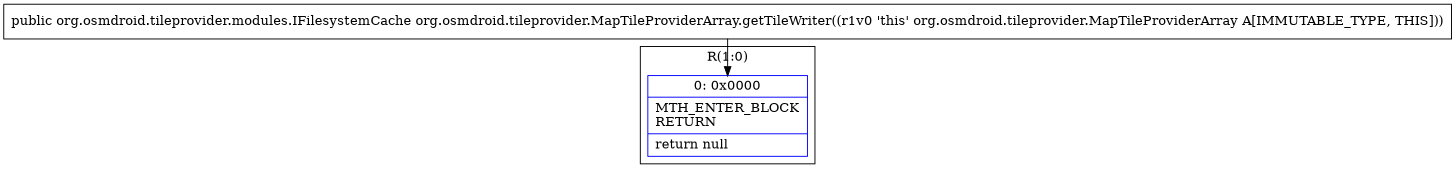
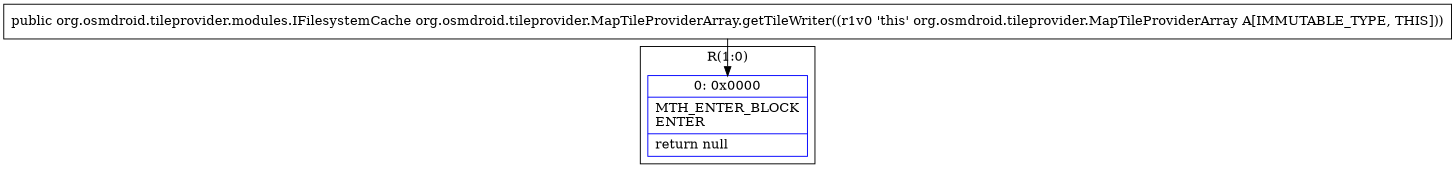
(686, 122) -> (680, 122)
